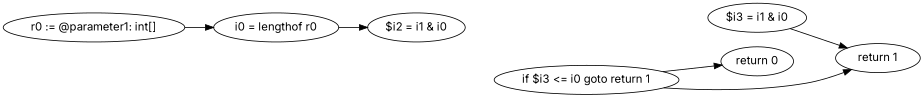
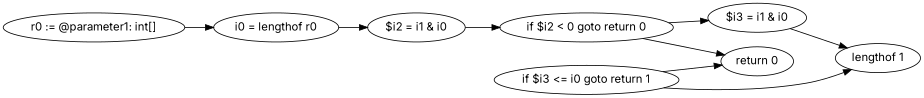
none -> (587, 27)
(878, 58) -> (878, 58)
